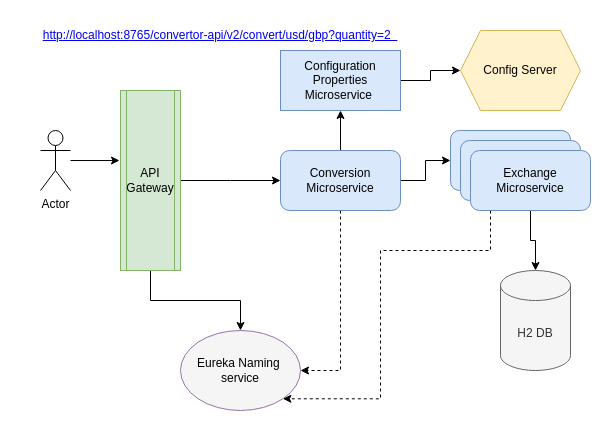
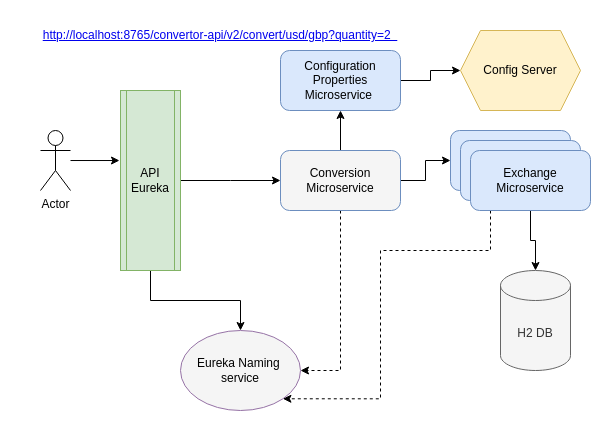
(341, 81) -> (341, 81)
(151, 181) -> (151, 181)
(341, 181) -> (341, 181)
